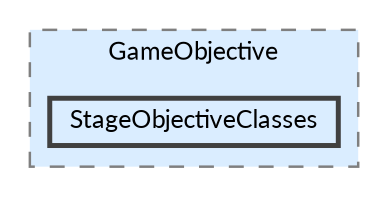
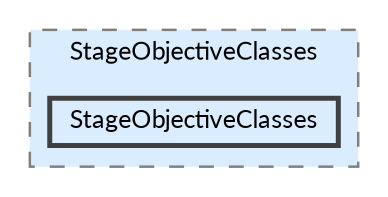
(194, 53) -> (194, 53)
